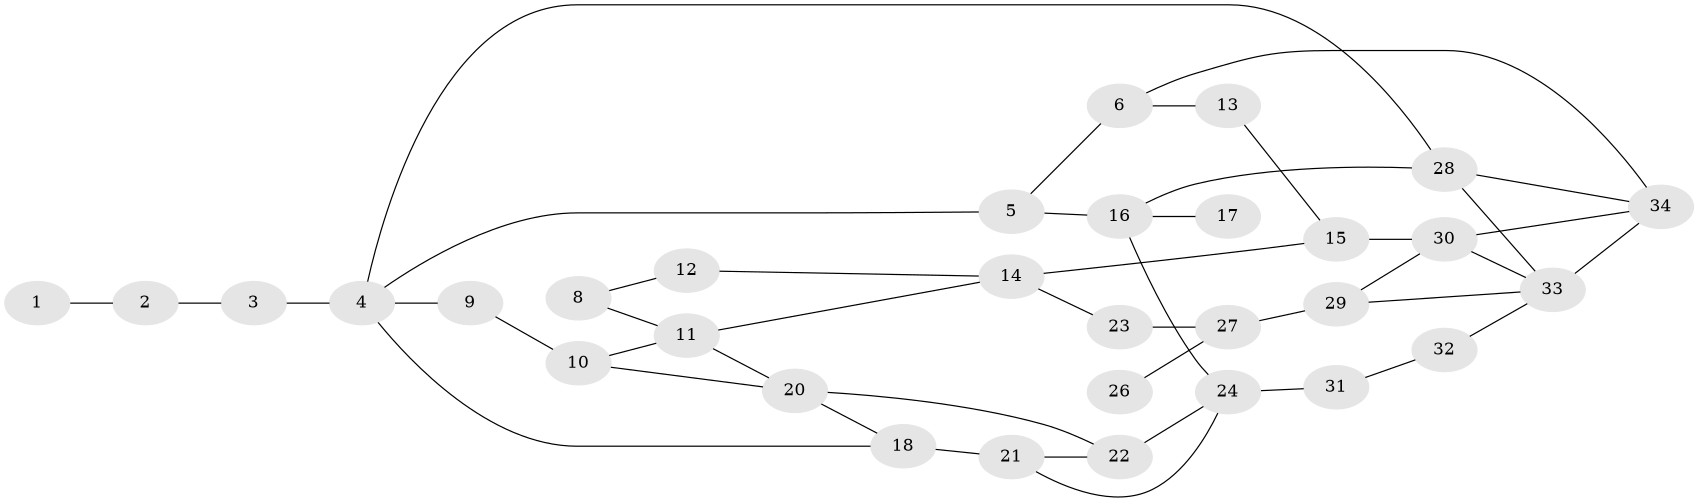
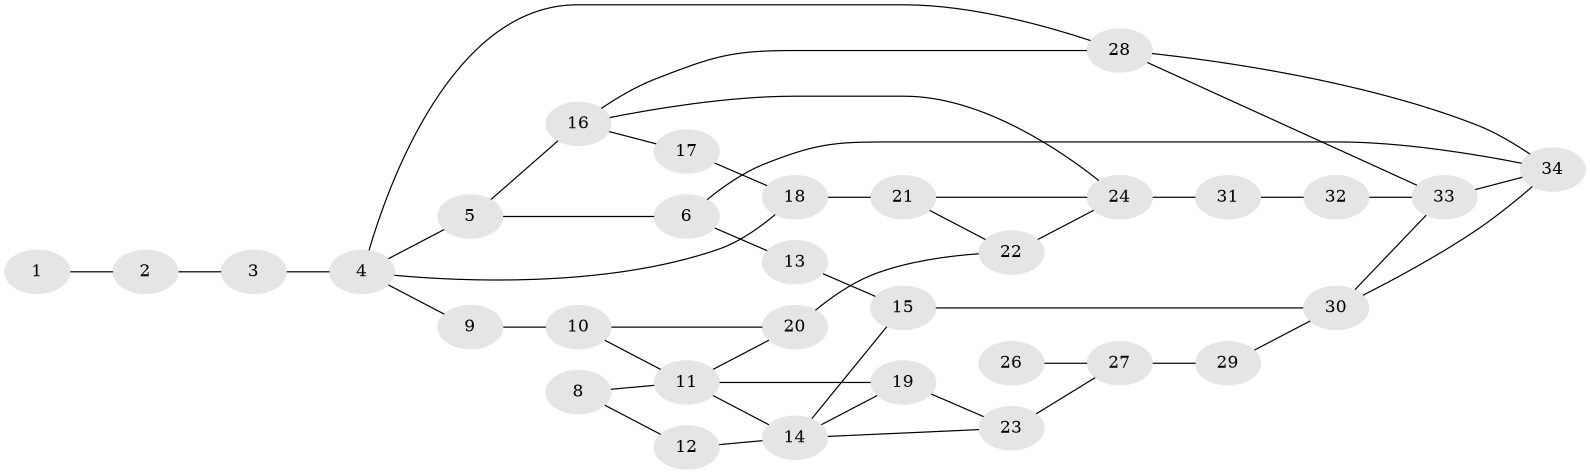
(1445, 297) -> none
none -> (903, 382)
(849, 419) -> (733, 171)
